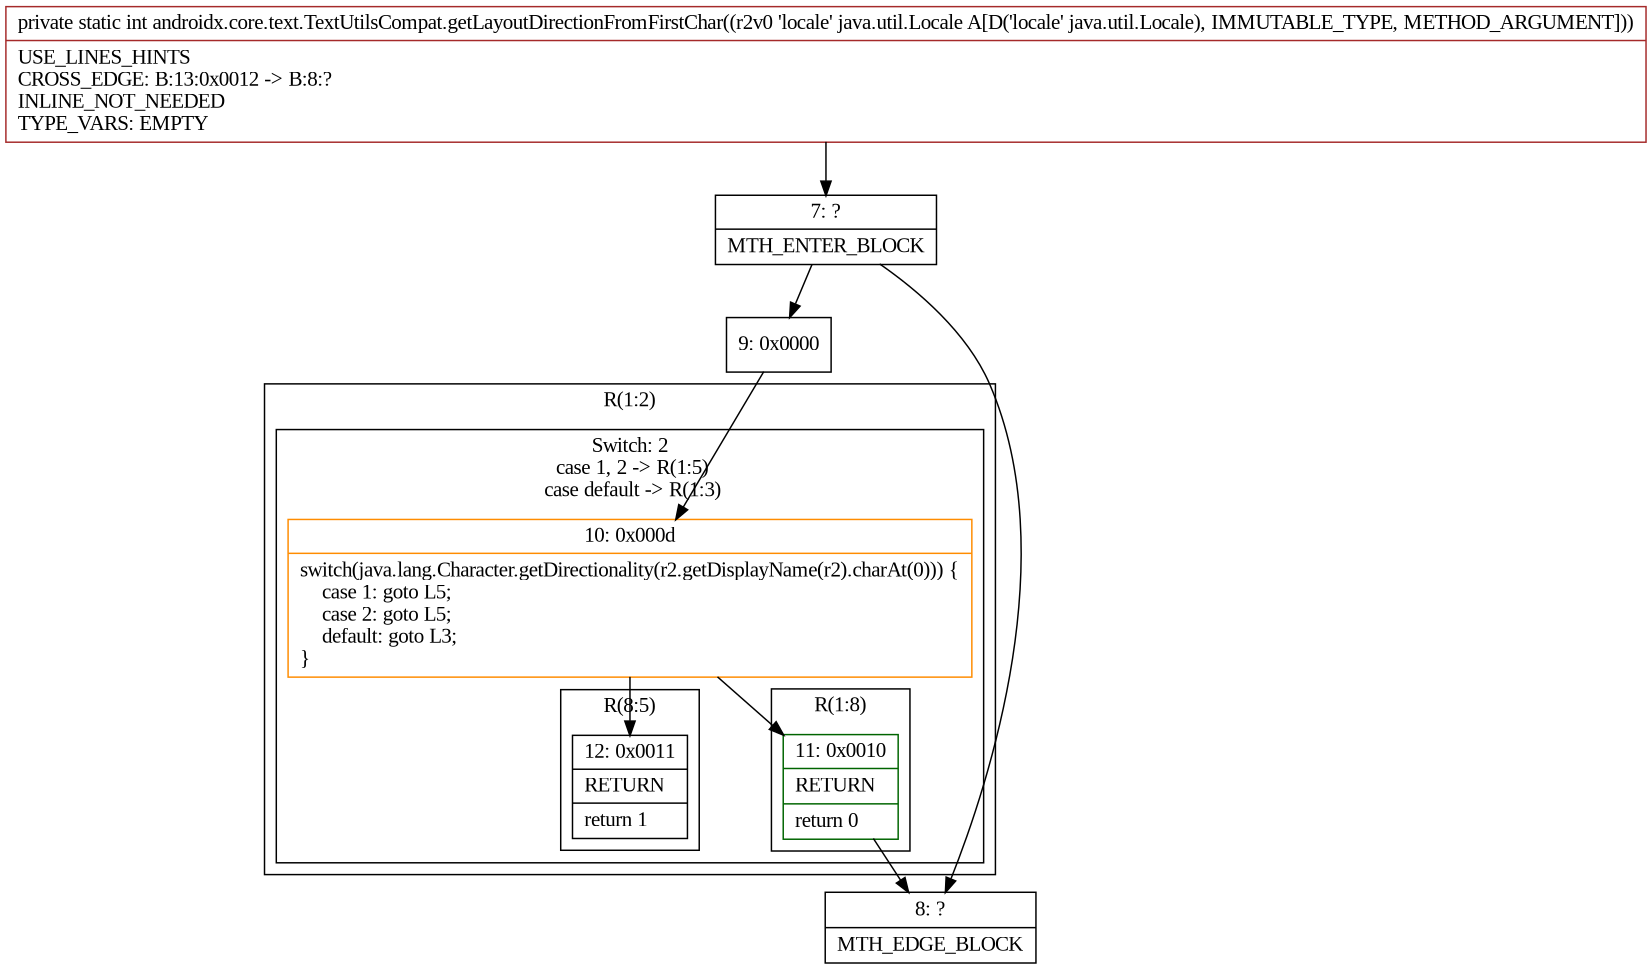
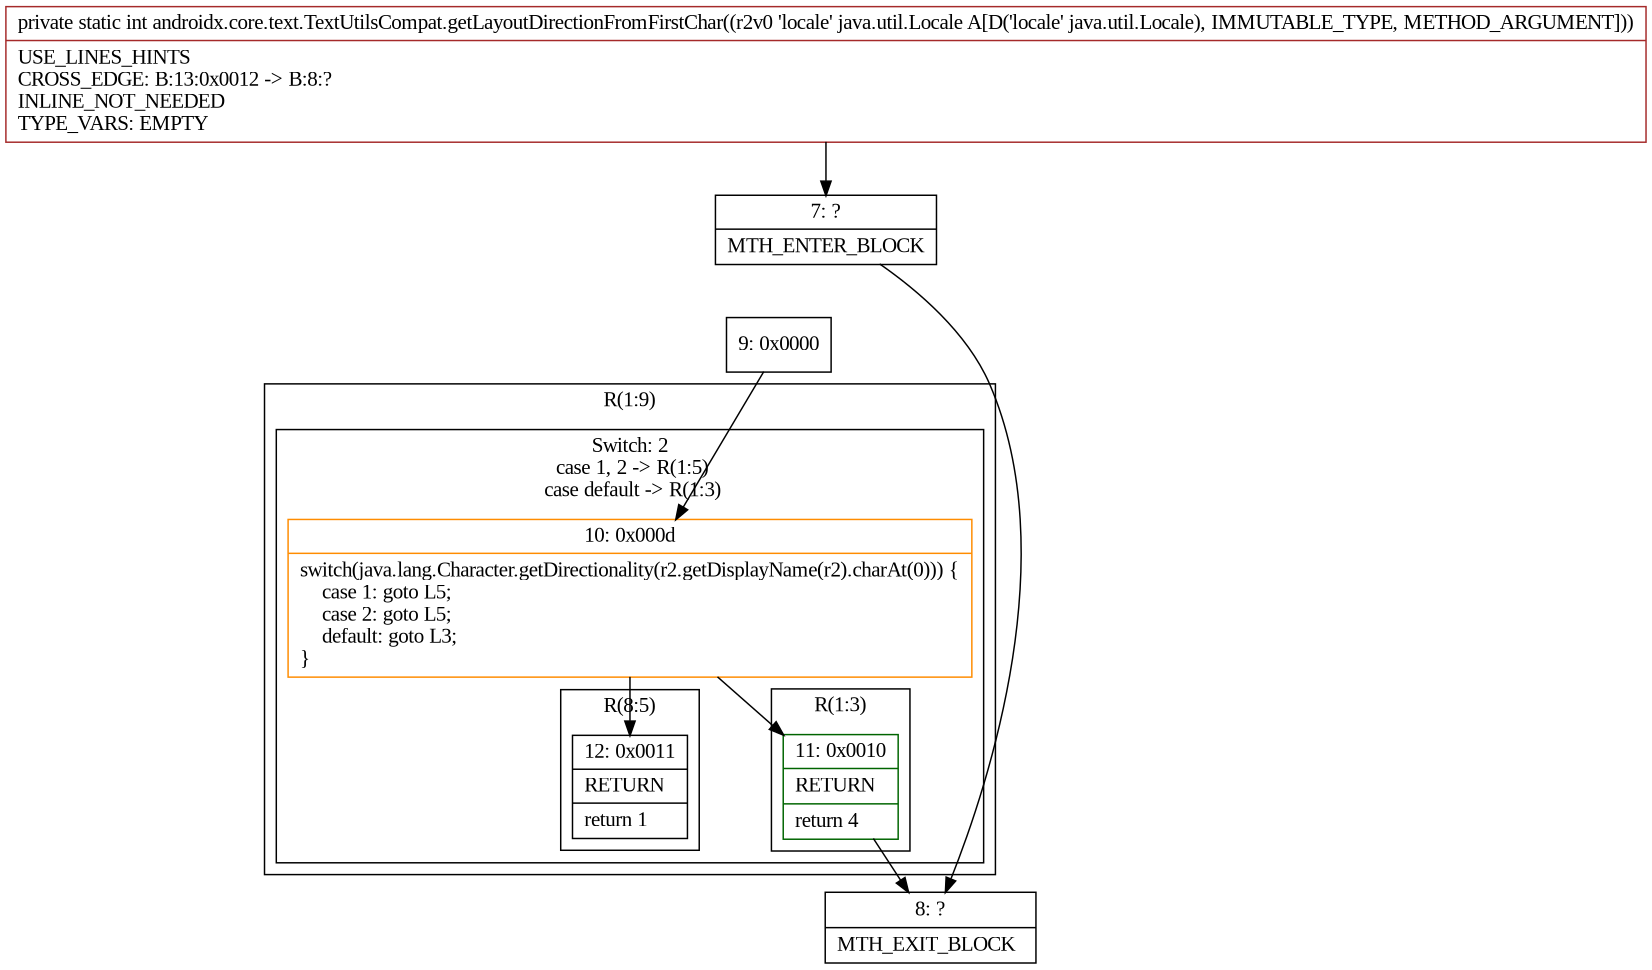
(804, 284) -> none
(630, 401) -> (630, 401)
(841, 706) -> (841, 706)
(827, 821) -> (827, 821)
(931, 945) -> (926, 945)
